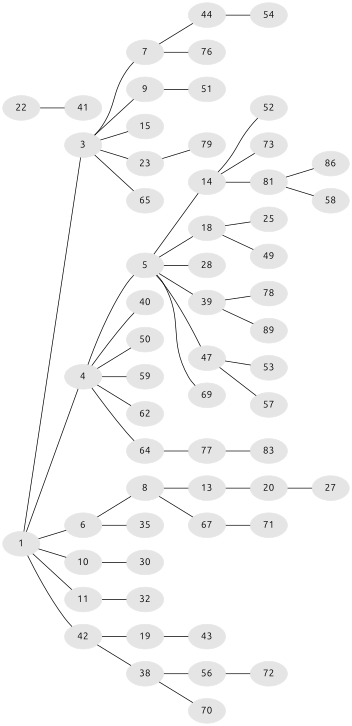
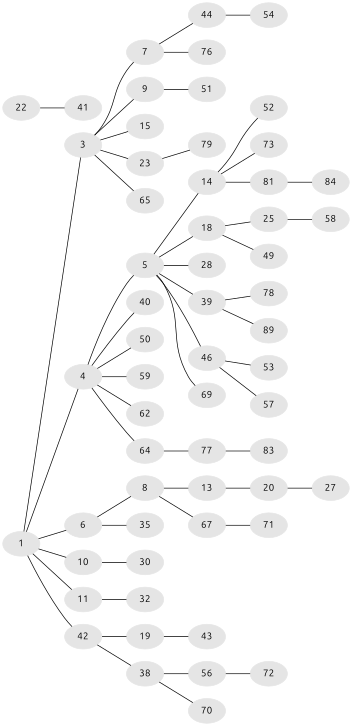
(331, 164) -> (331, 182)
(300, 192) -> (300, 219)
(207, 358) -> (207, 358)
